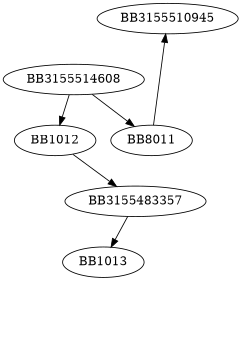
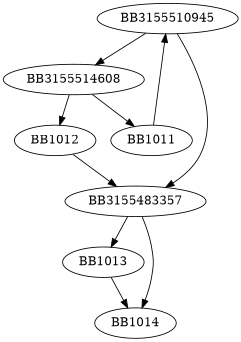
none -> (124, 47)
none -> (207, 112)
(152, 140) -> (152, 140)
none -> (135, 323)
